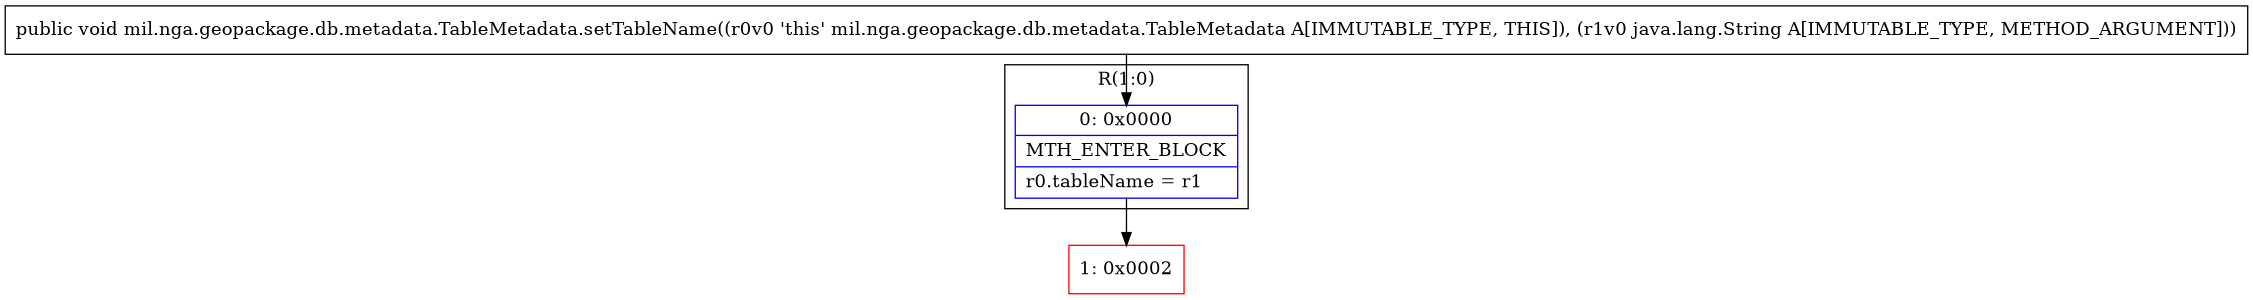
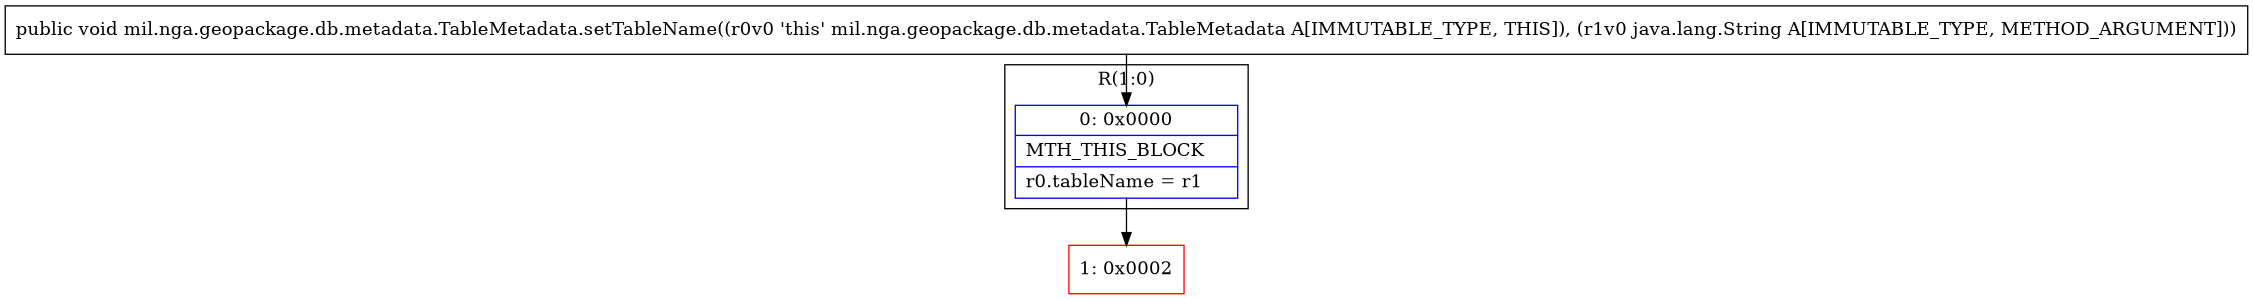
(1126, 150) -> (1115, 150)
